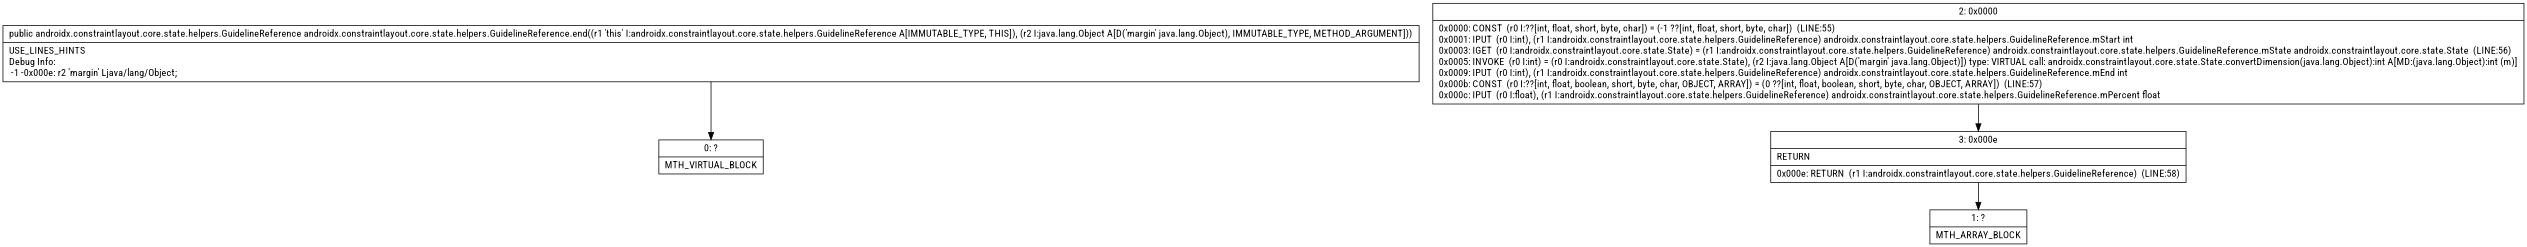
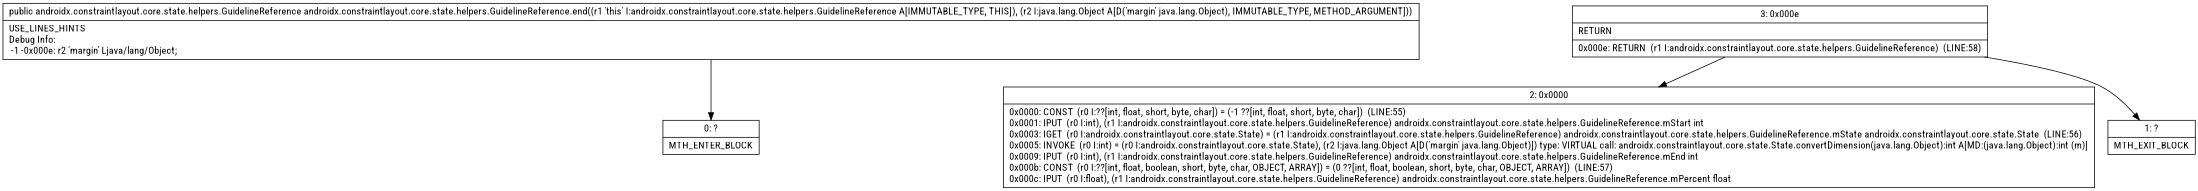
(1978, 114) -> (1695, 70)
(711, 165) -> (711, 145)
(1978, 235) -> (2152, 145)
